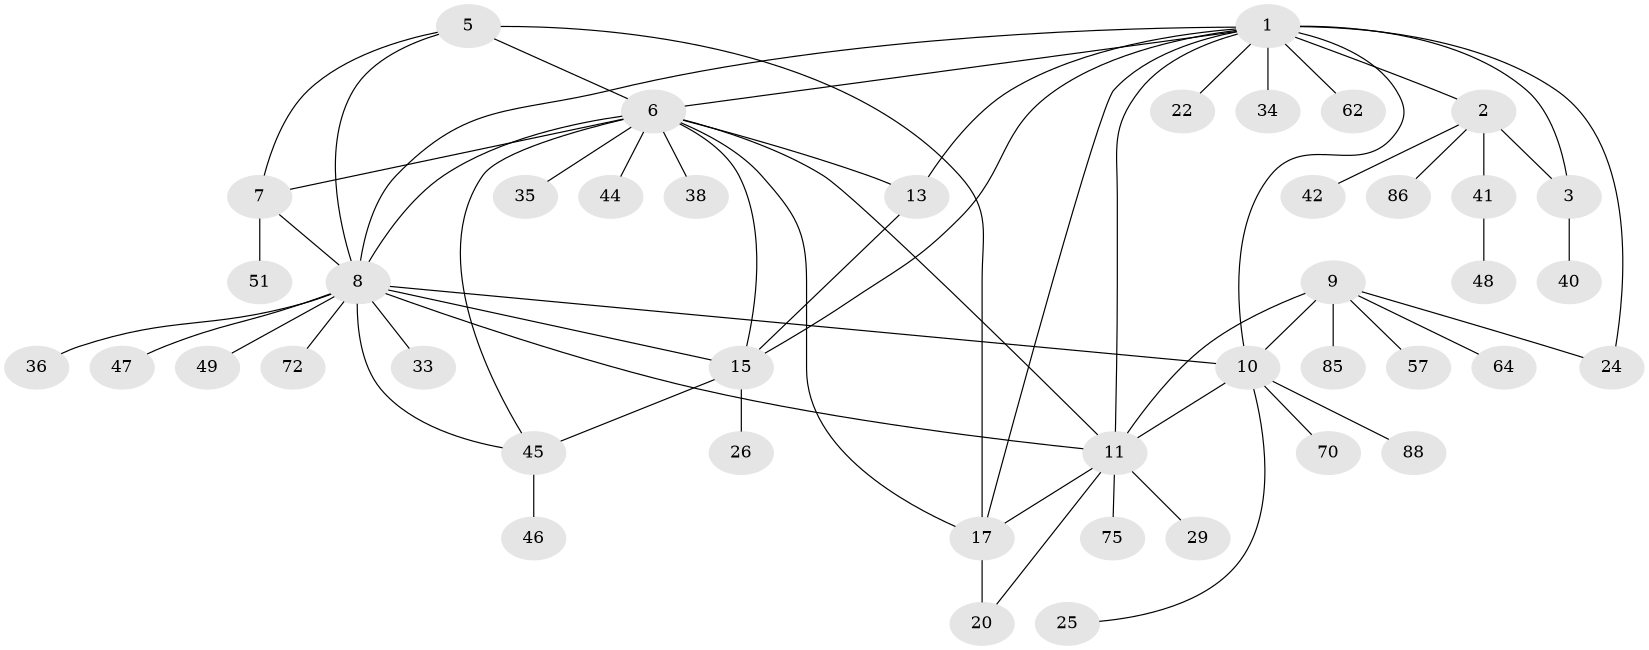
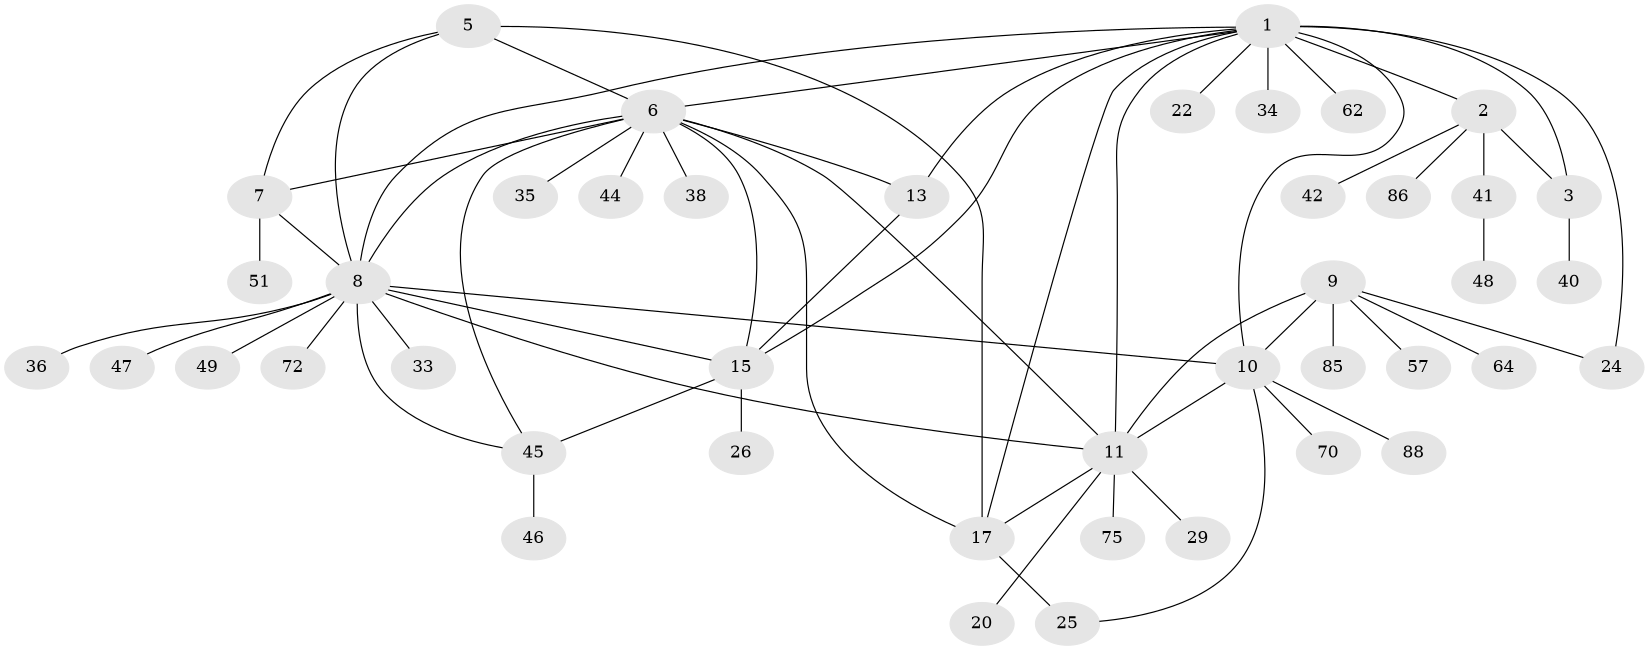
(982, 581) -> (1025, 581)
